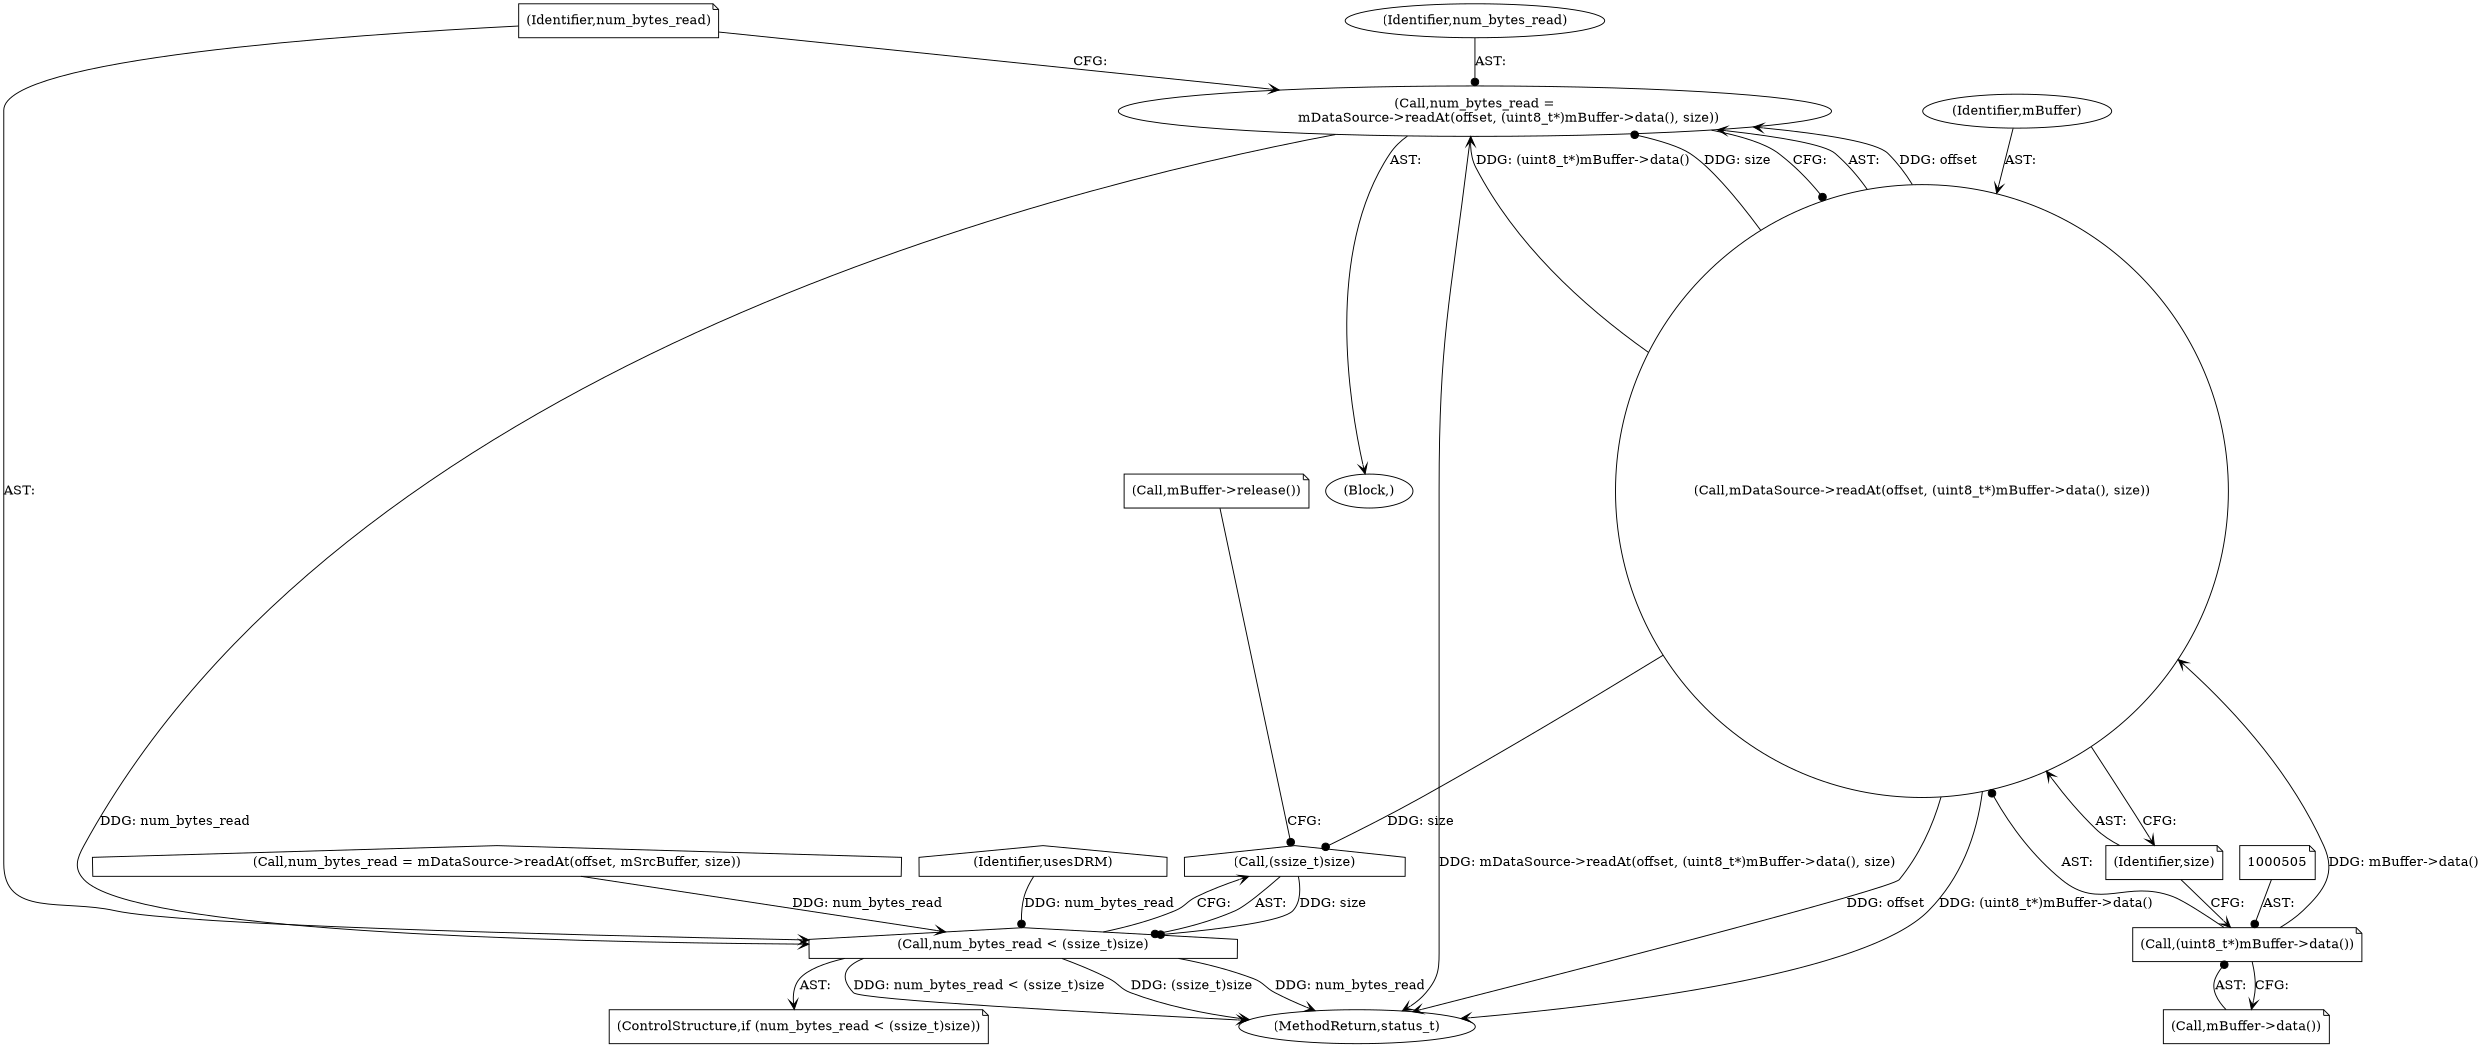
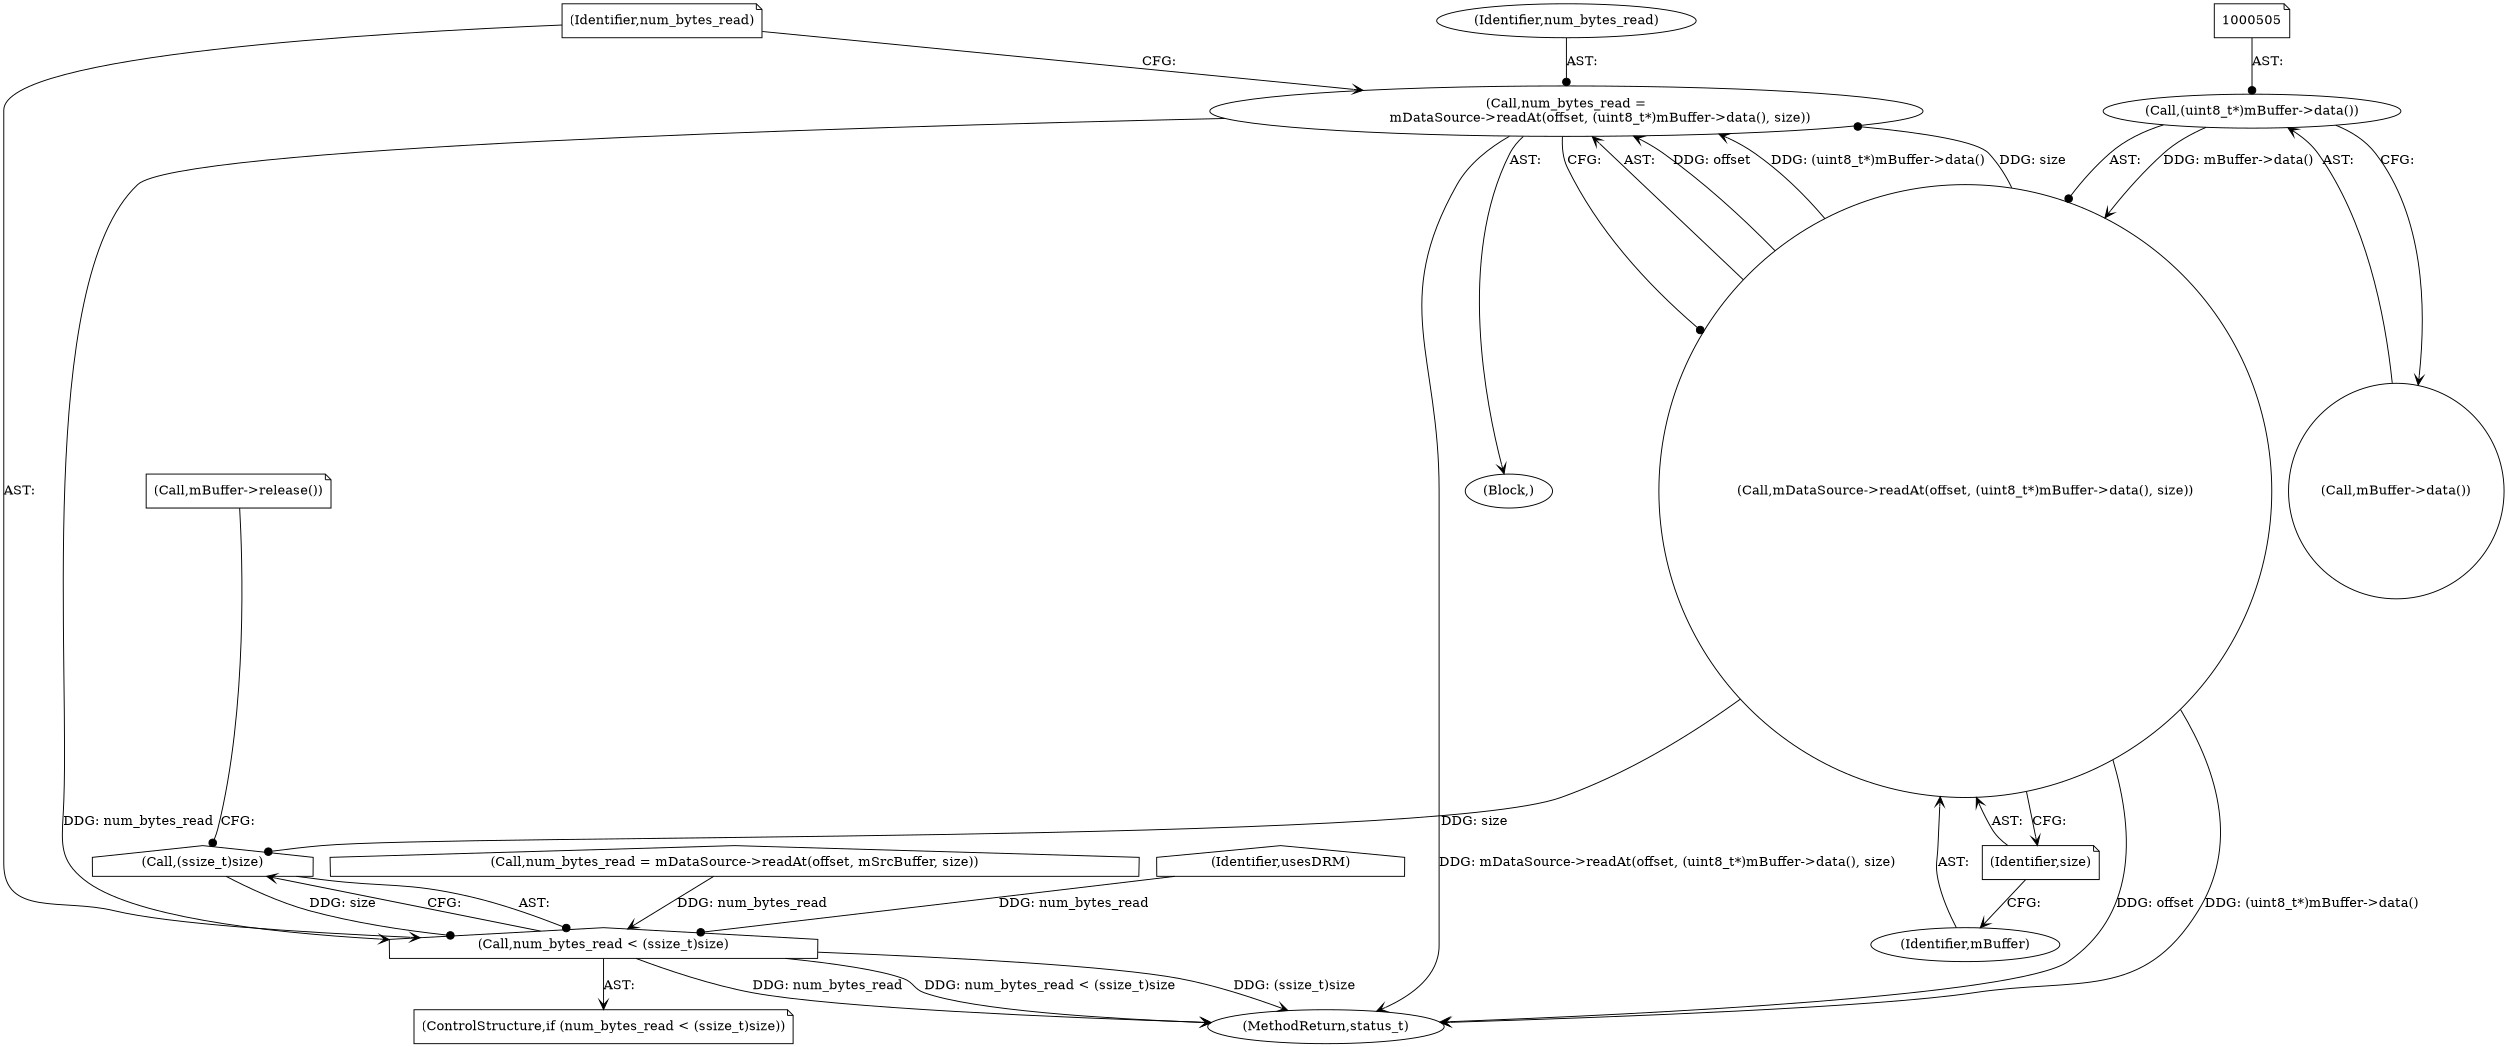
(2202, 900) -> (2006, 900)
(2247, 945) -> (2252, 111)
(2214, 989) -> (2365, 249)
(2246, 1027) -> (2396, 491)
